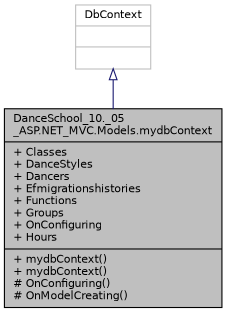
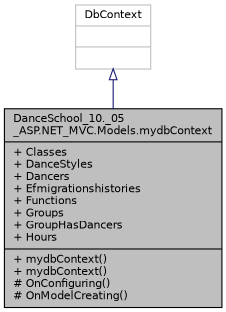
(58, 225) -> (68, 225)
